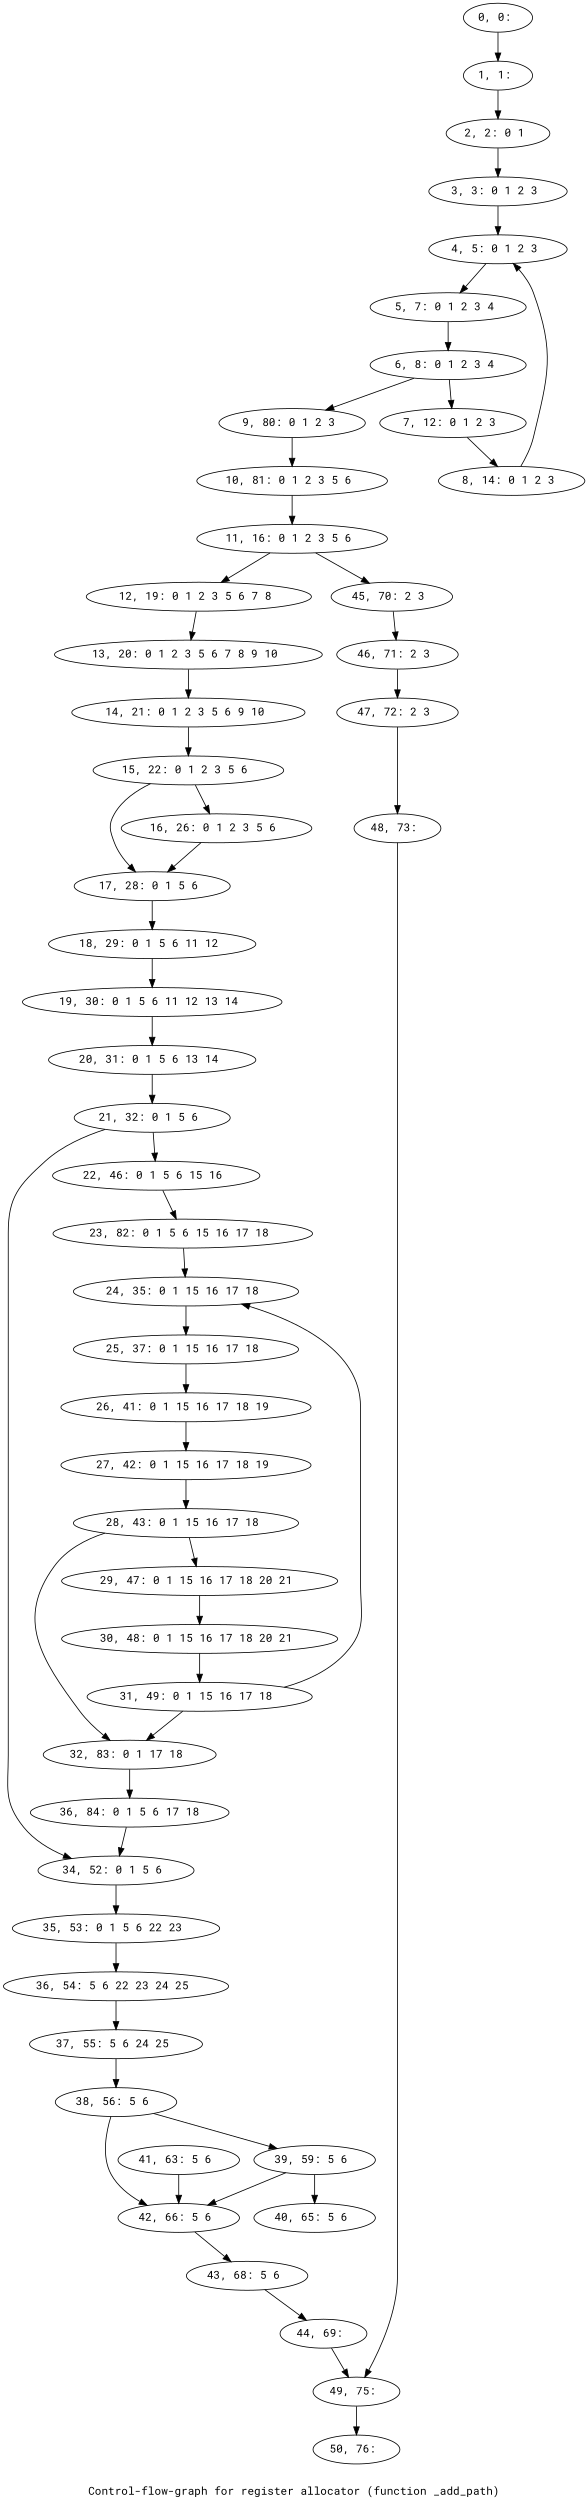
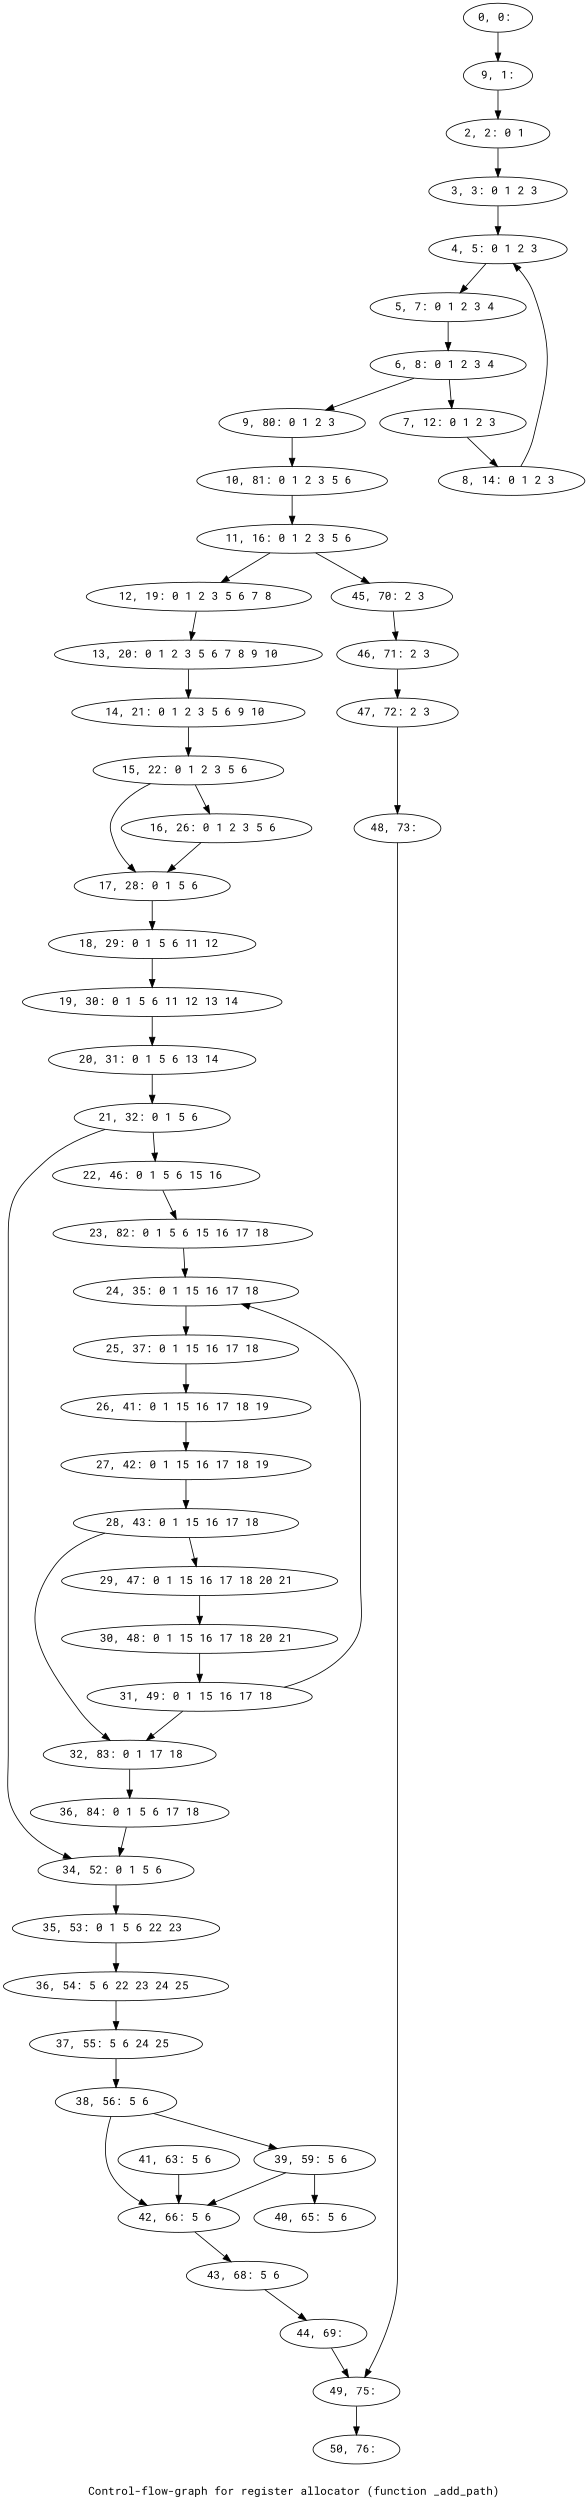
(498, 76) -> (498, 76)
